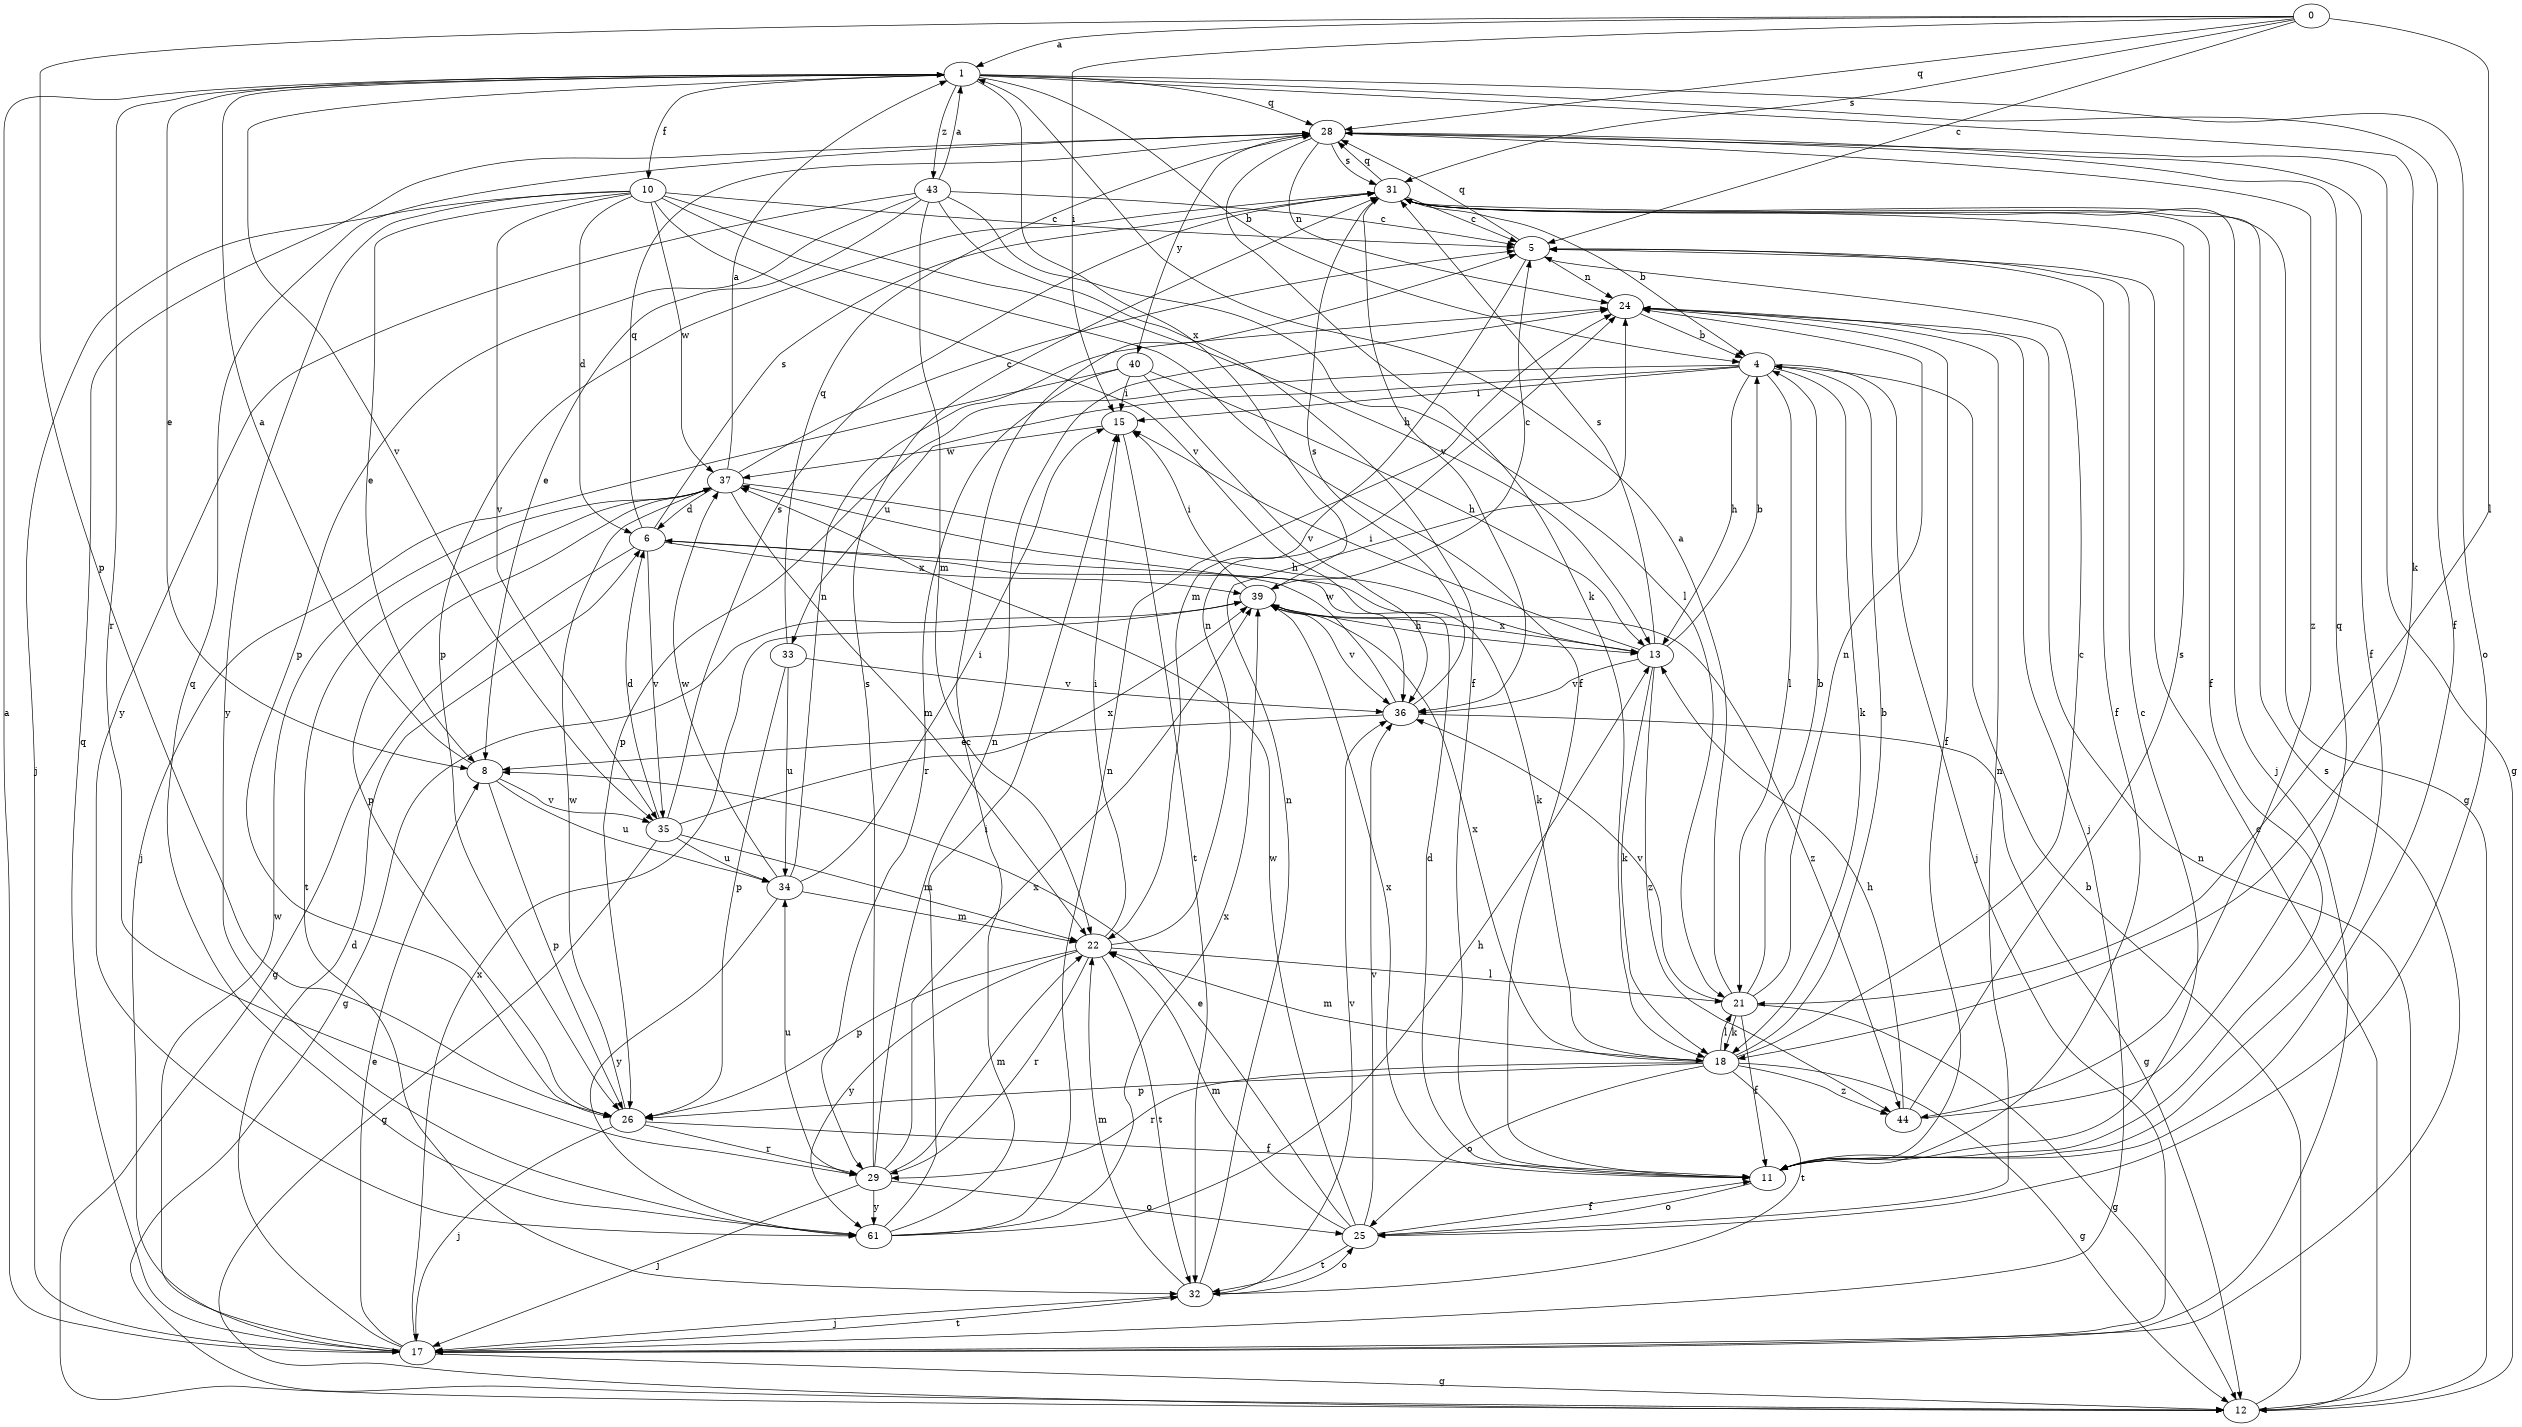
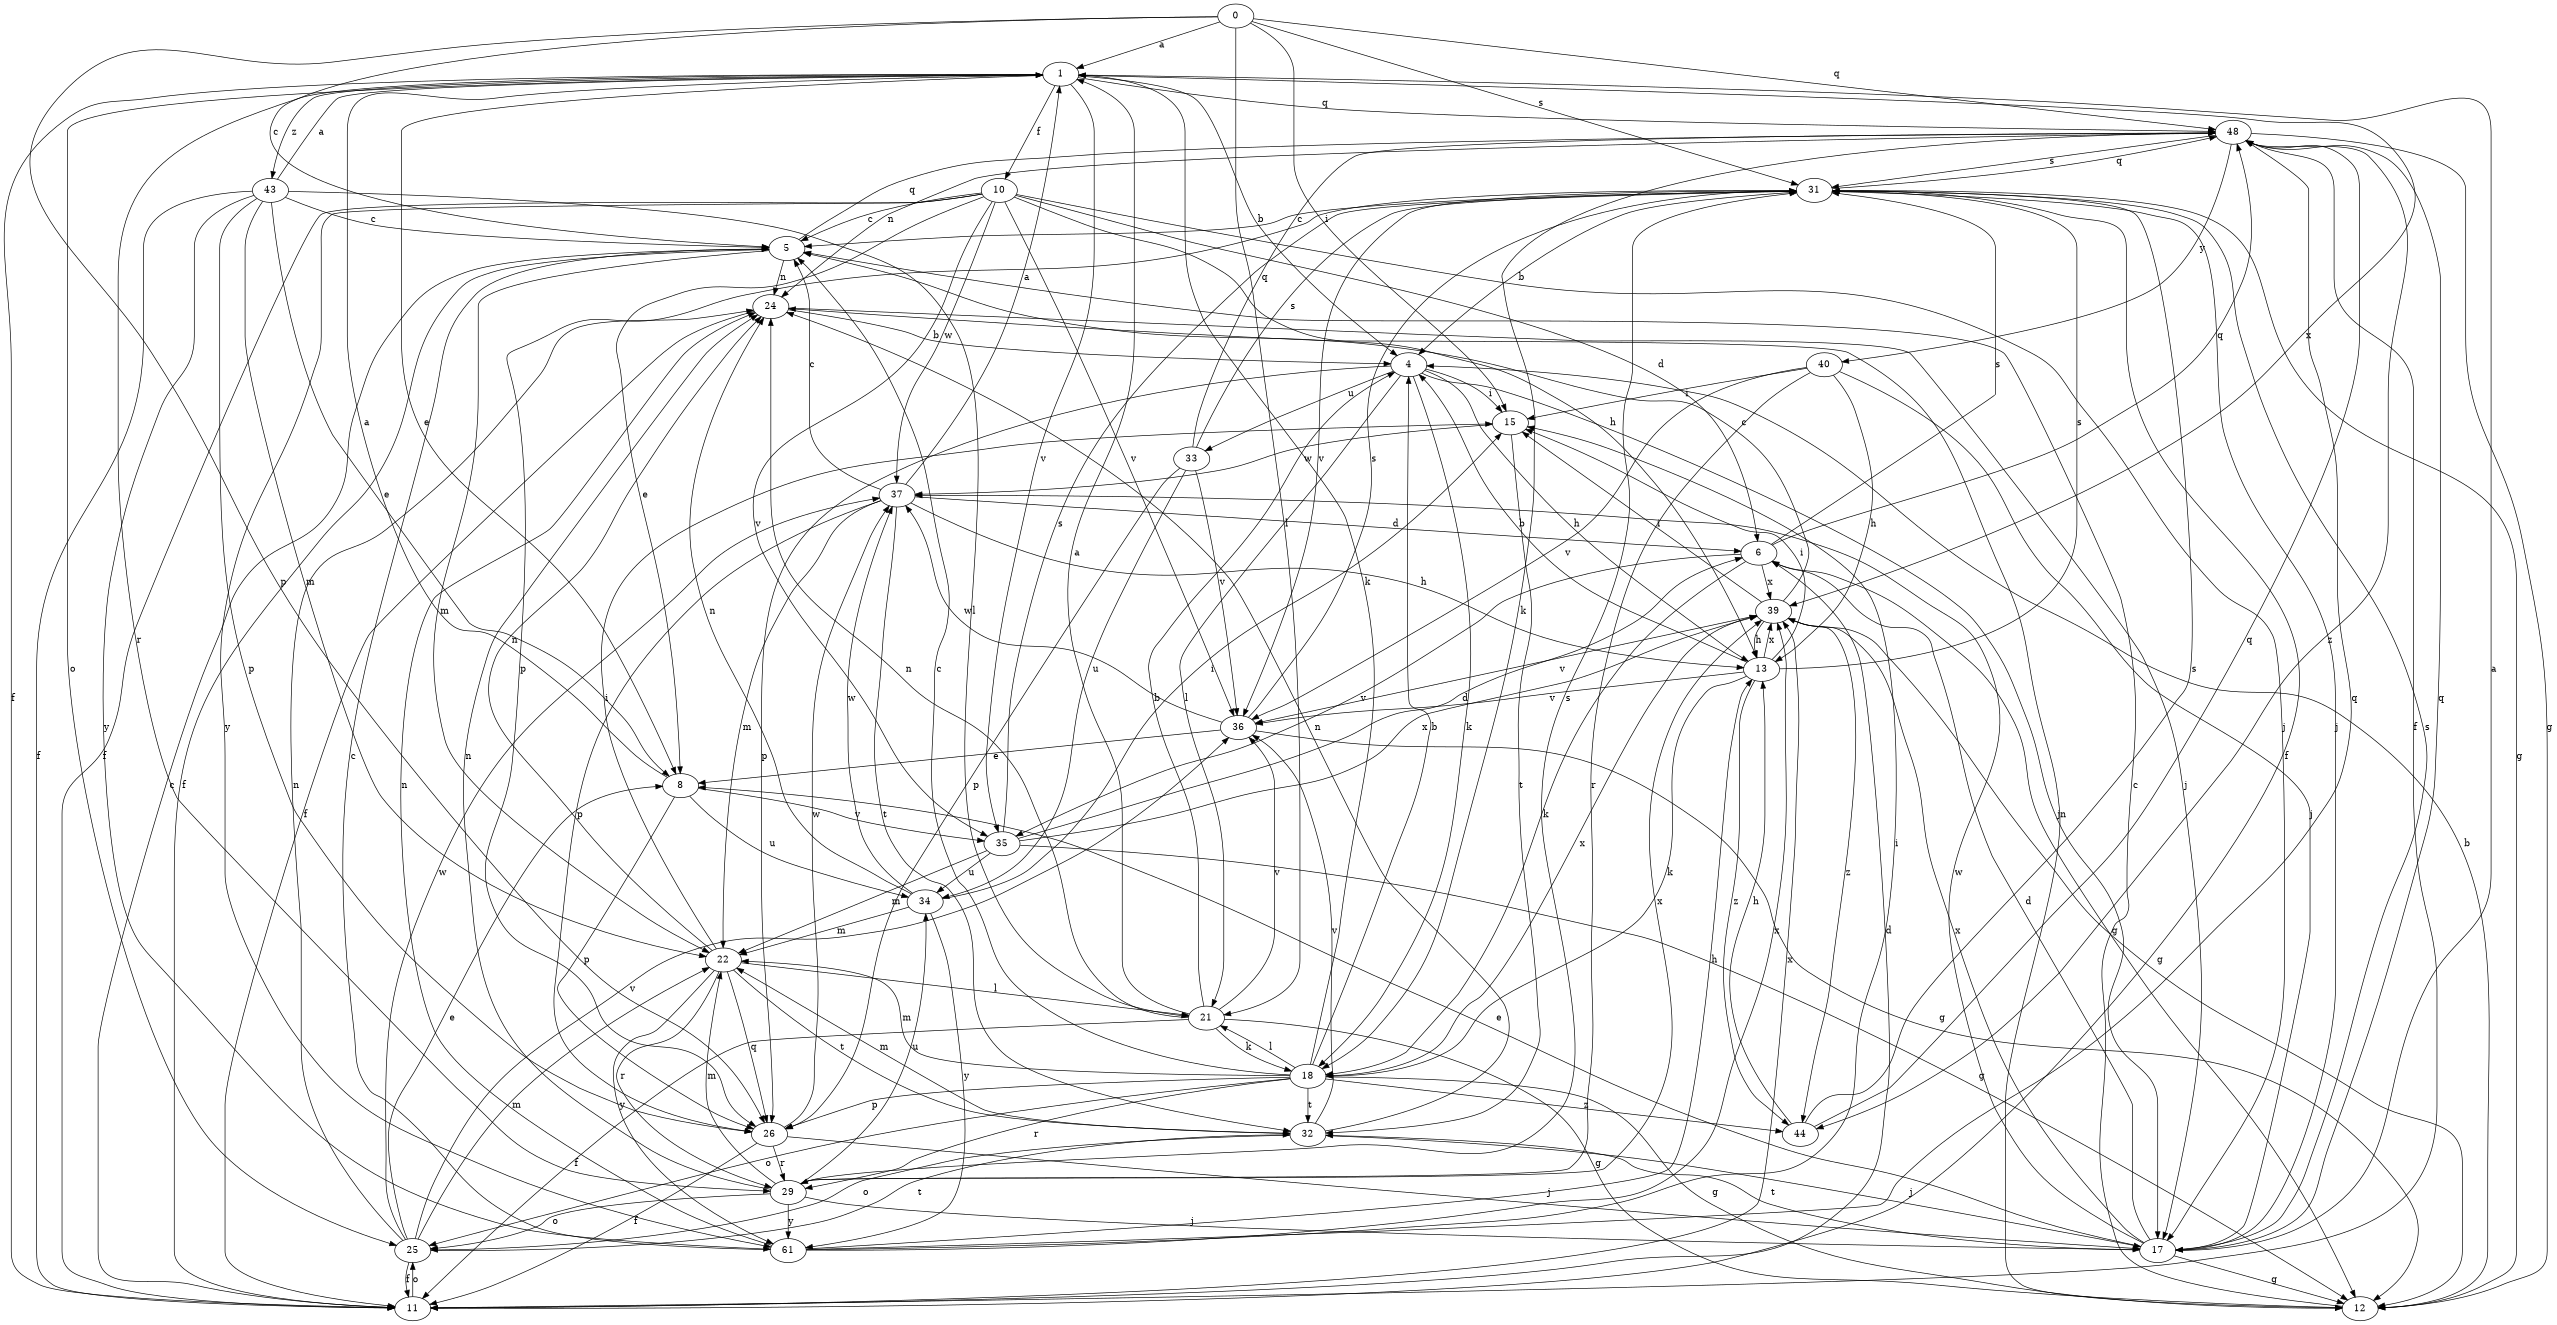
(1327, 132) -> (2233, 132)
(2349, 151) -> (1344, 516)
none -> (1401, 212)
(860, 1033) -> (754, 1047)
